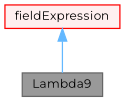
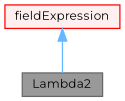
(62, 85) -> (62, 85)
